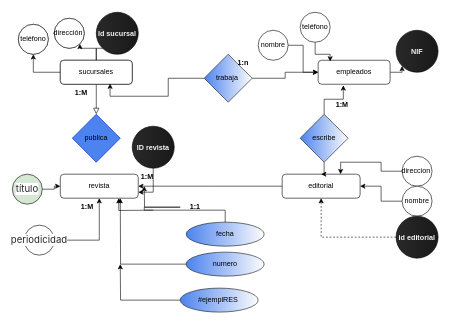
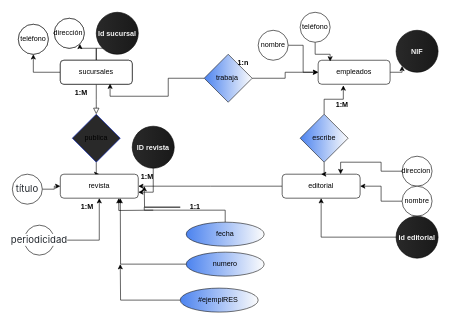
(96, 138) -> (96, 138)
none -> (96, 168)
(27, 189) -> (27, 189)
(341, 237) -> (341, 237)
